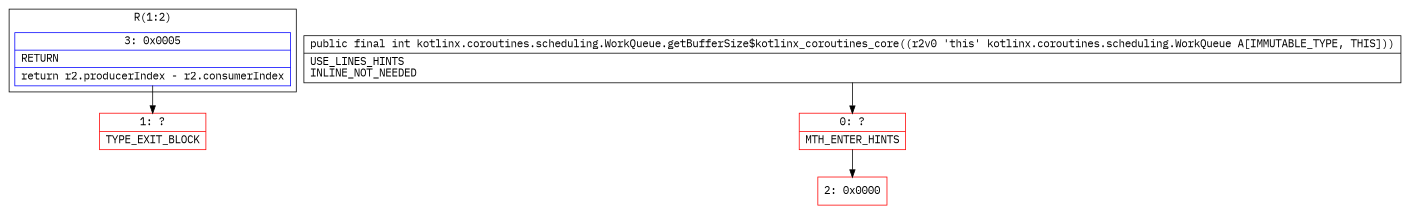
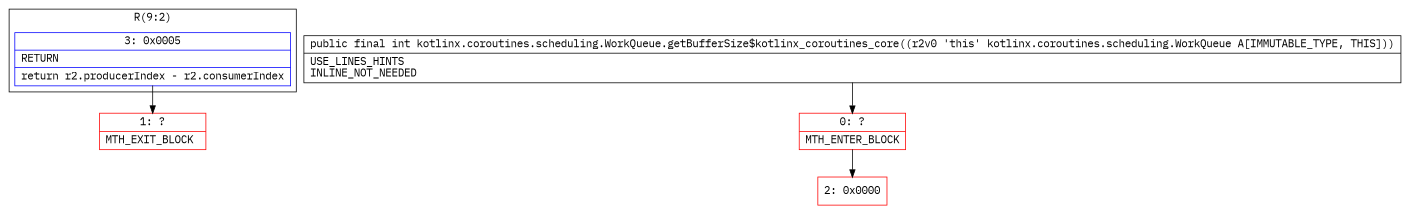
(153, 18) -> (153, 18)
(153, 140) -> (150, 140)
(852, 140) -> (852, 140)
